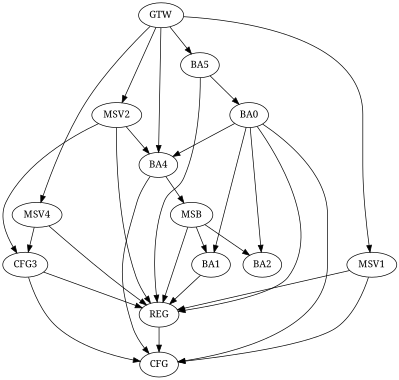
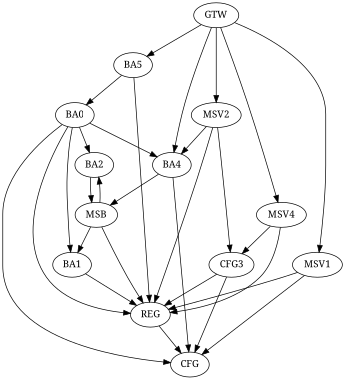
none -> (91, 186)
